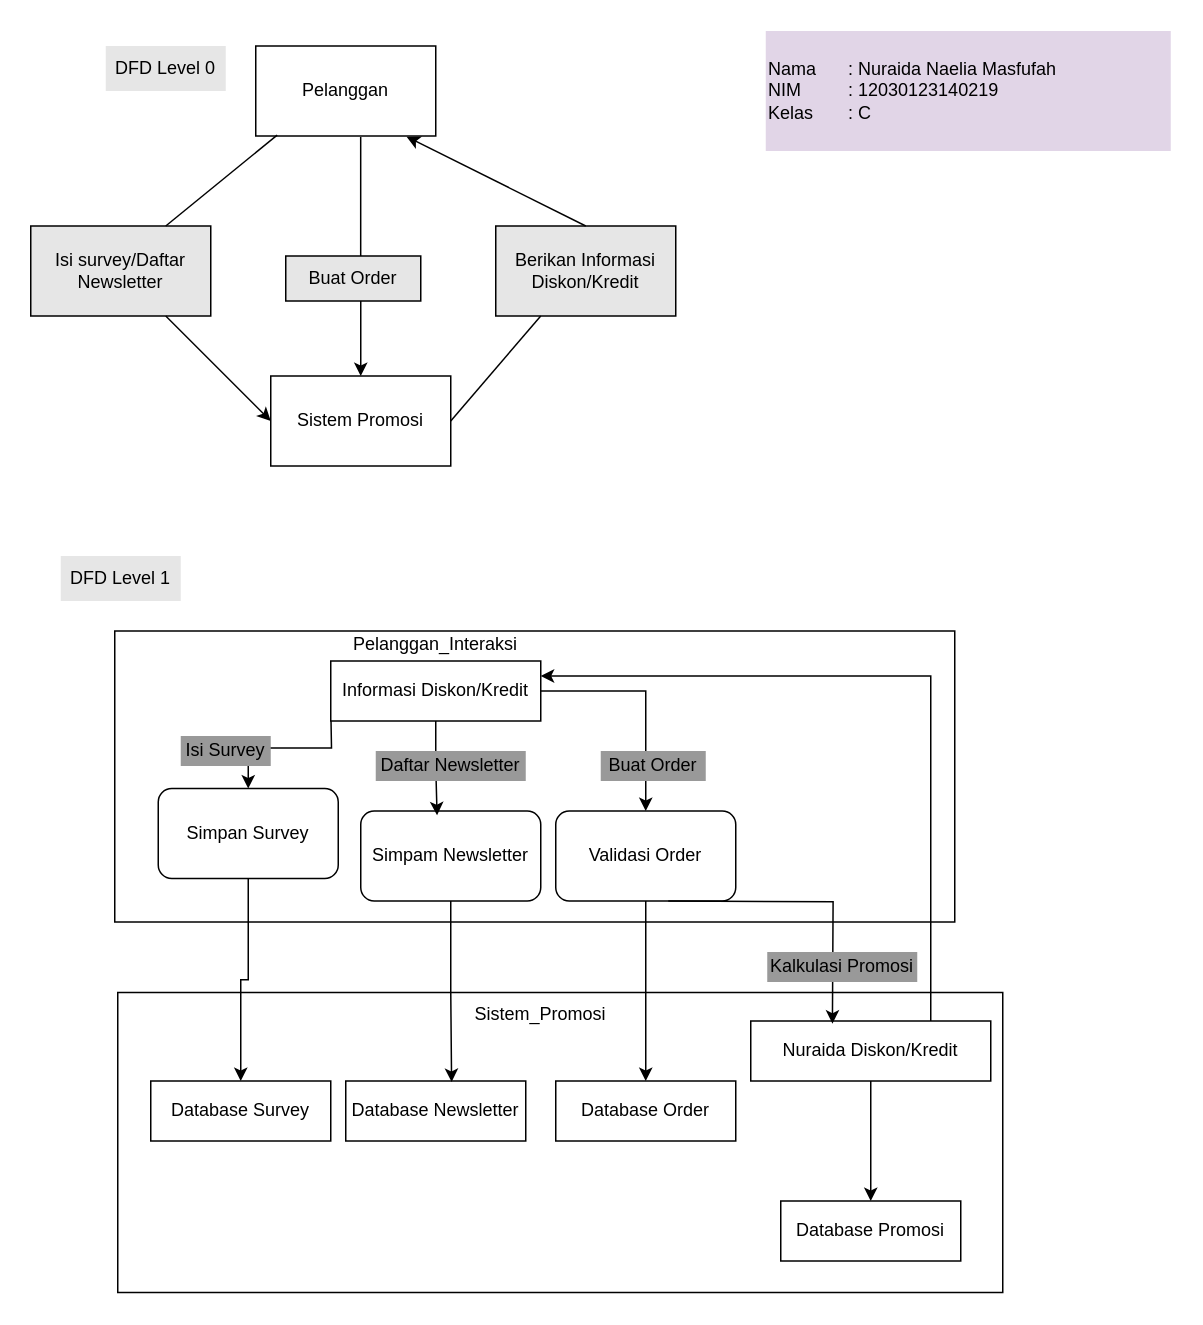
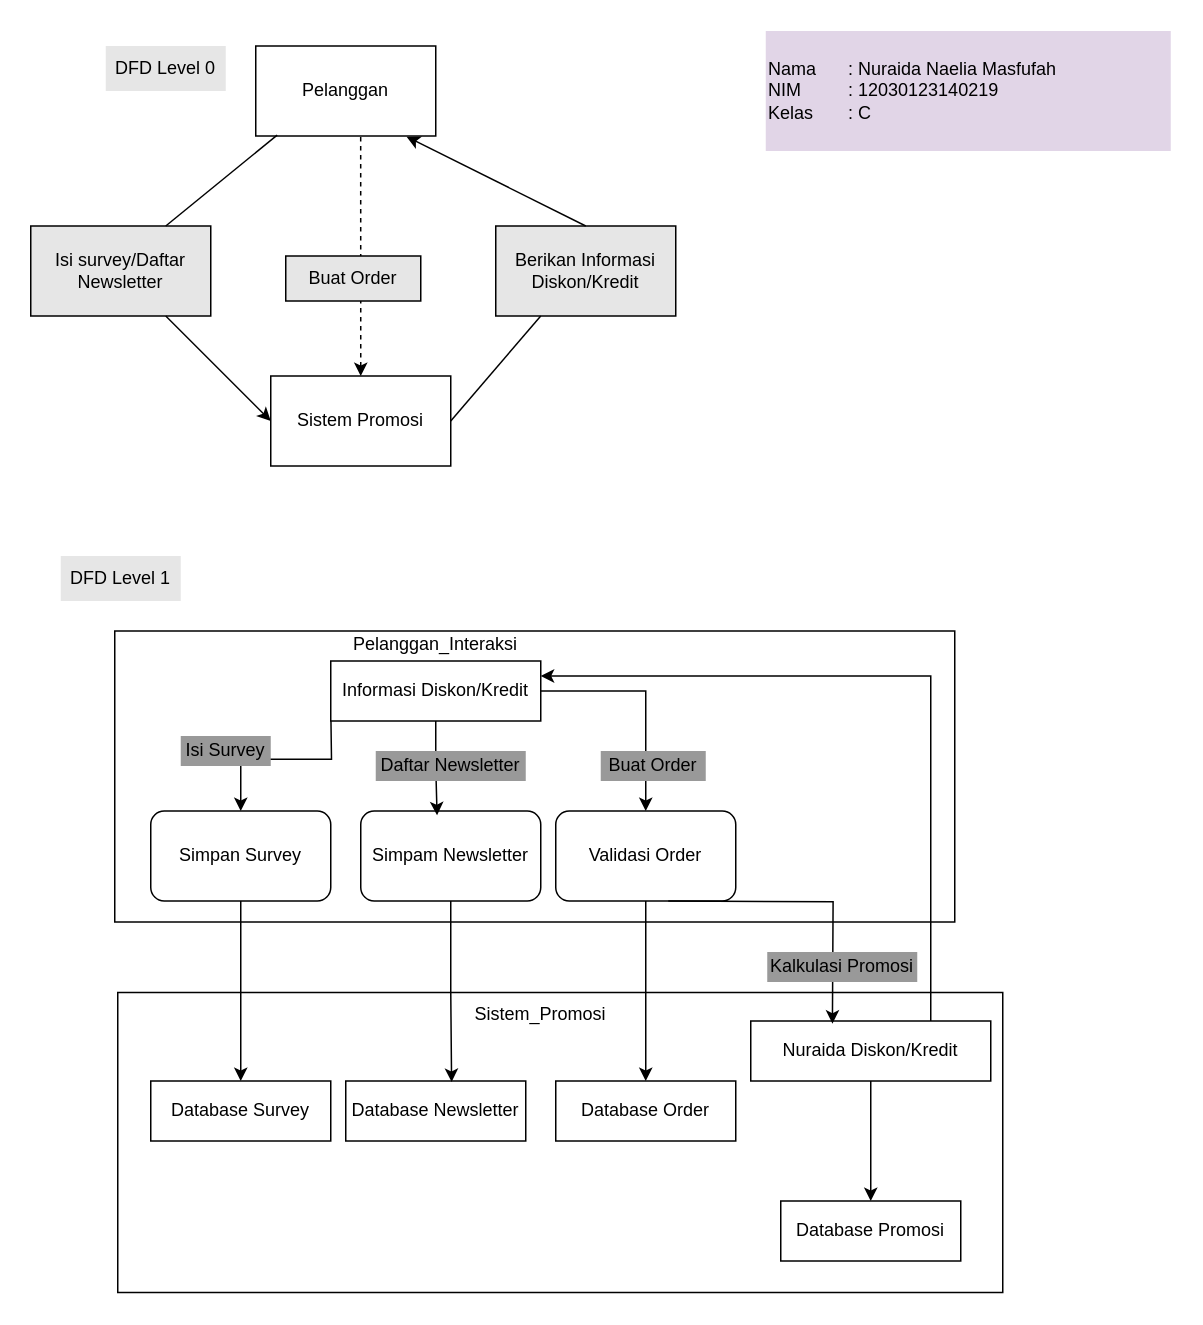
(361, 197) -> (361, 197)
(248, 833) -> (241, 856)
